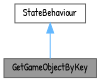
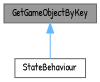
(50, 46) -> (50, 46)
